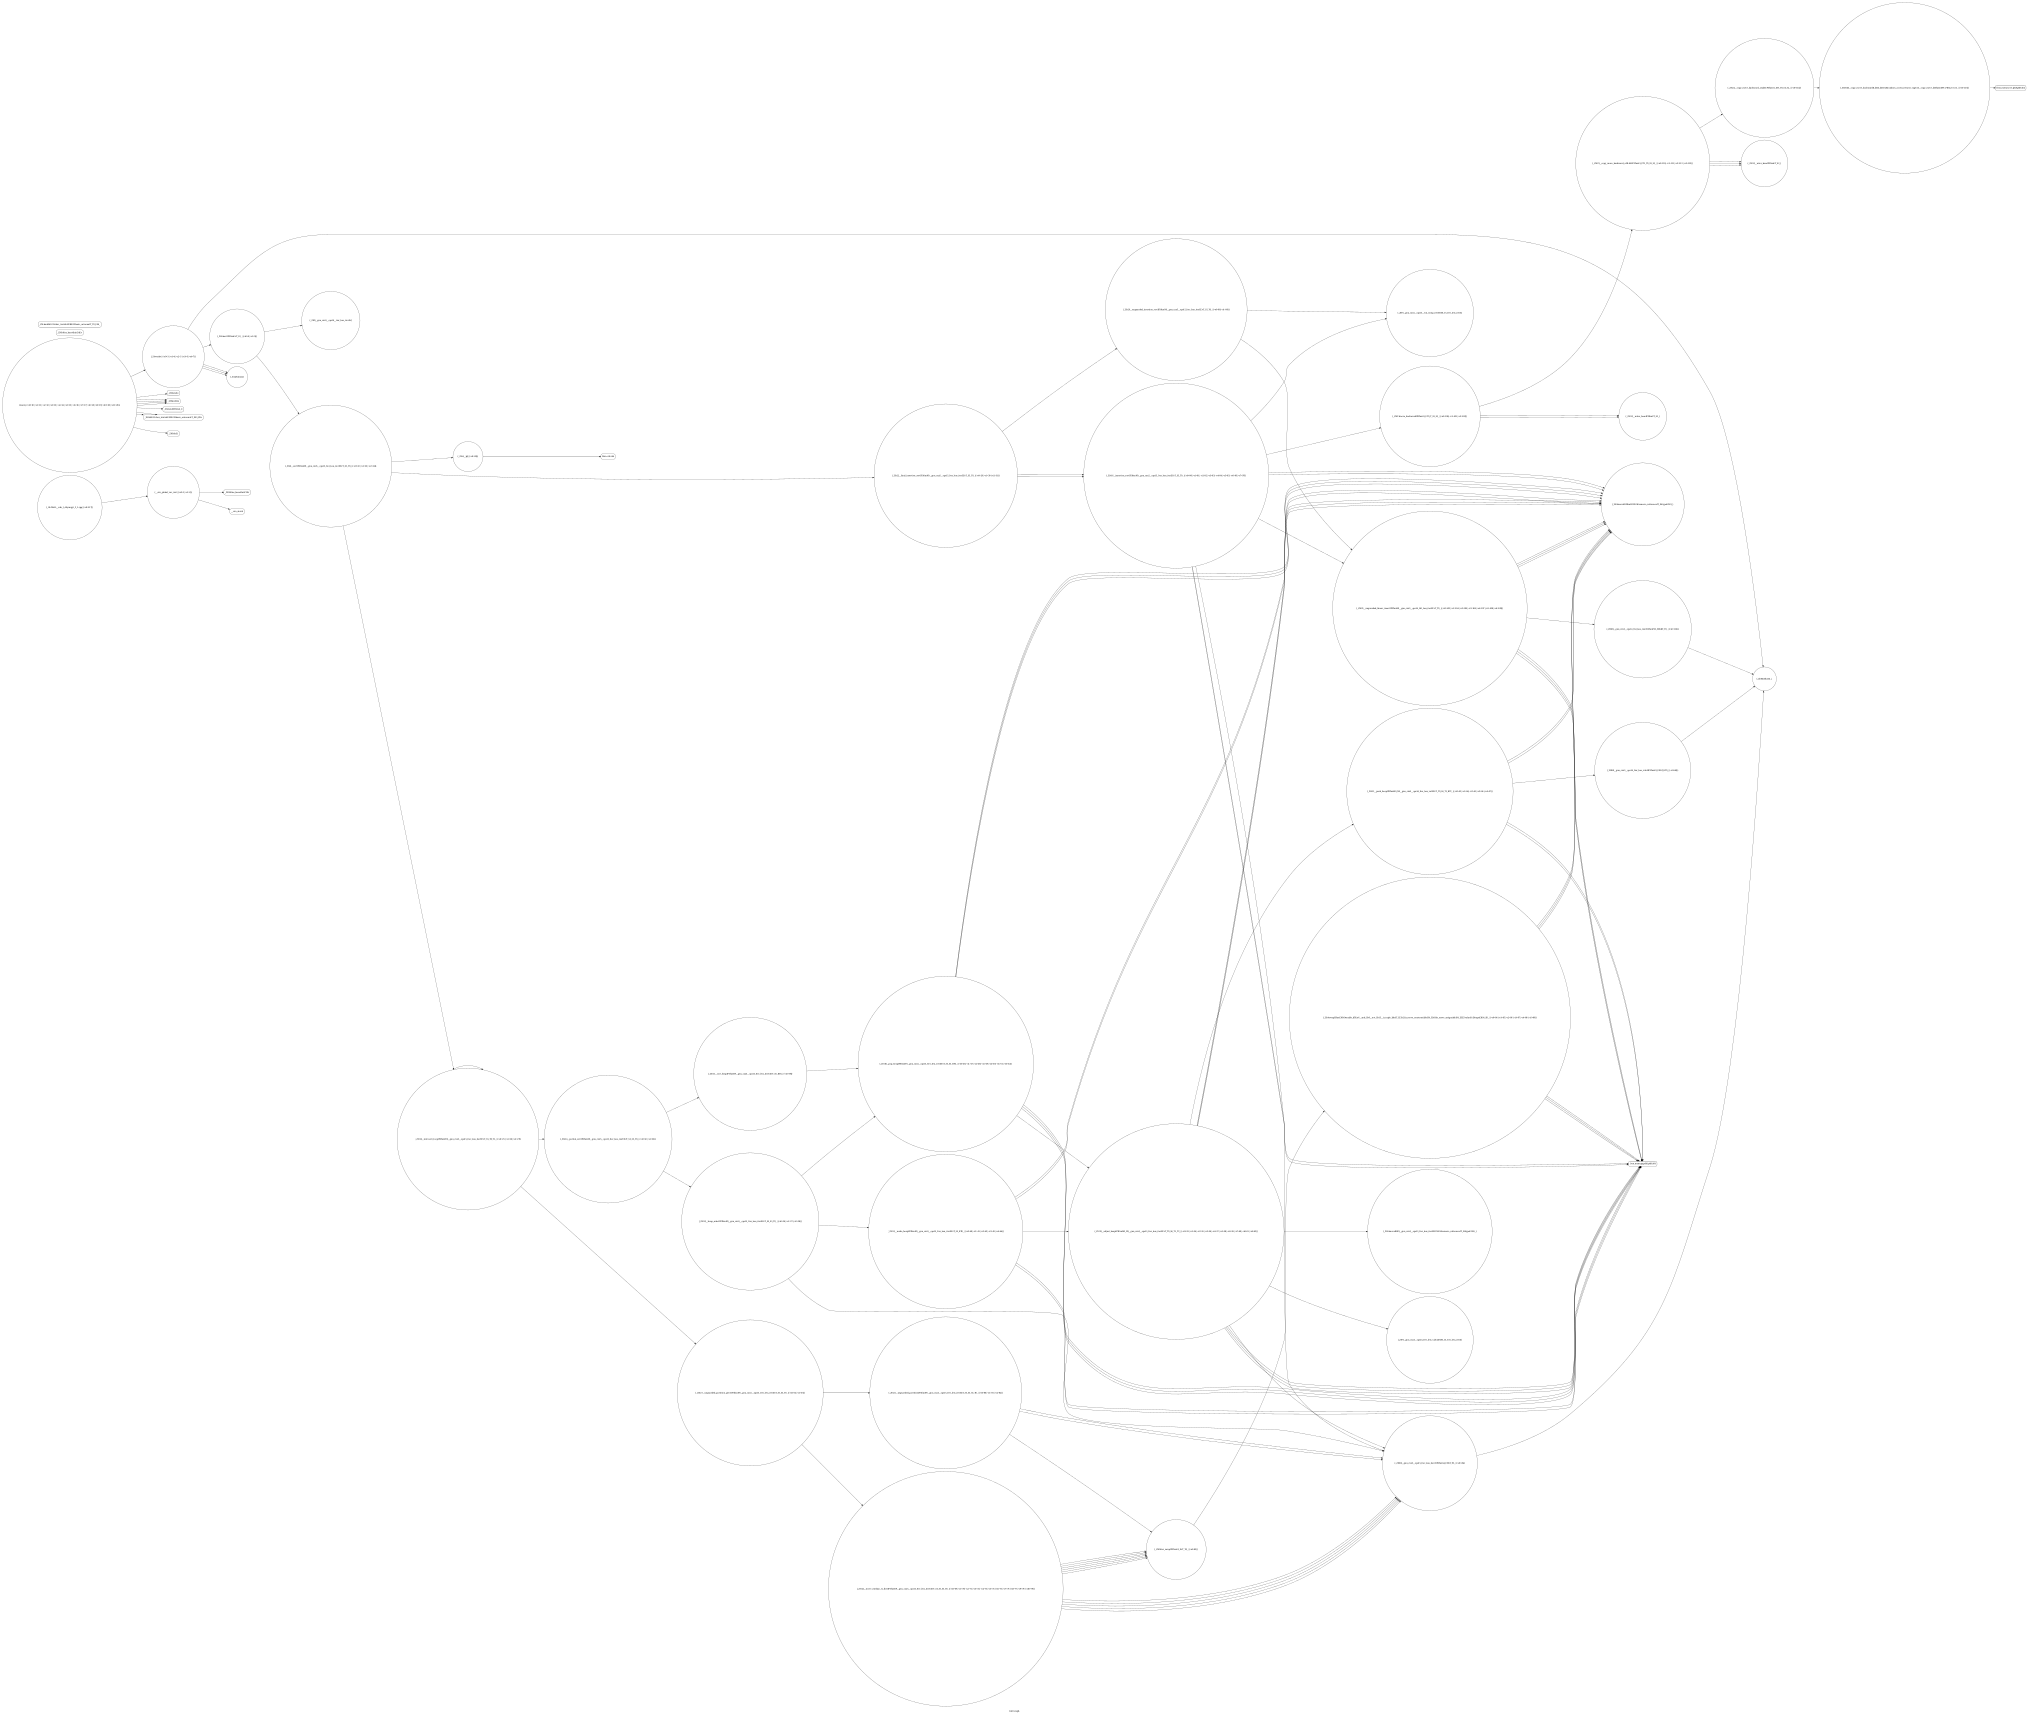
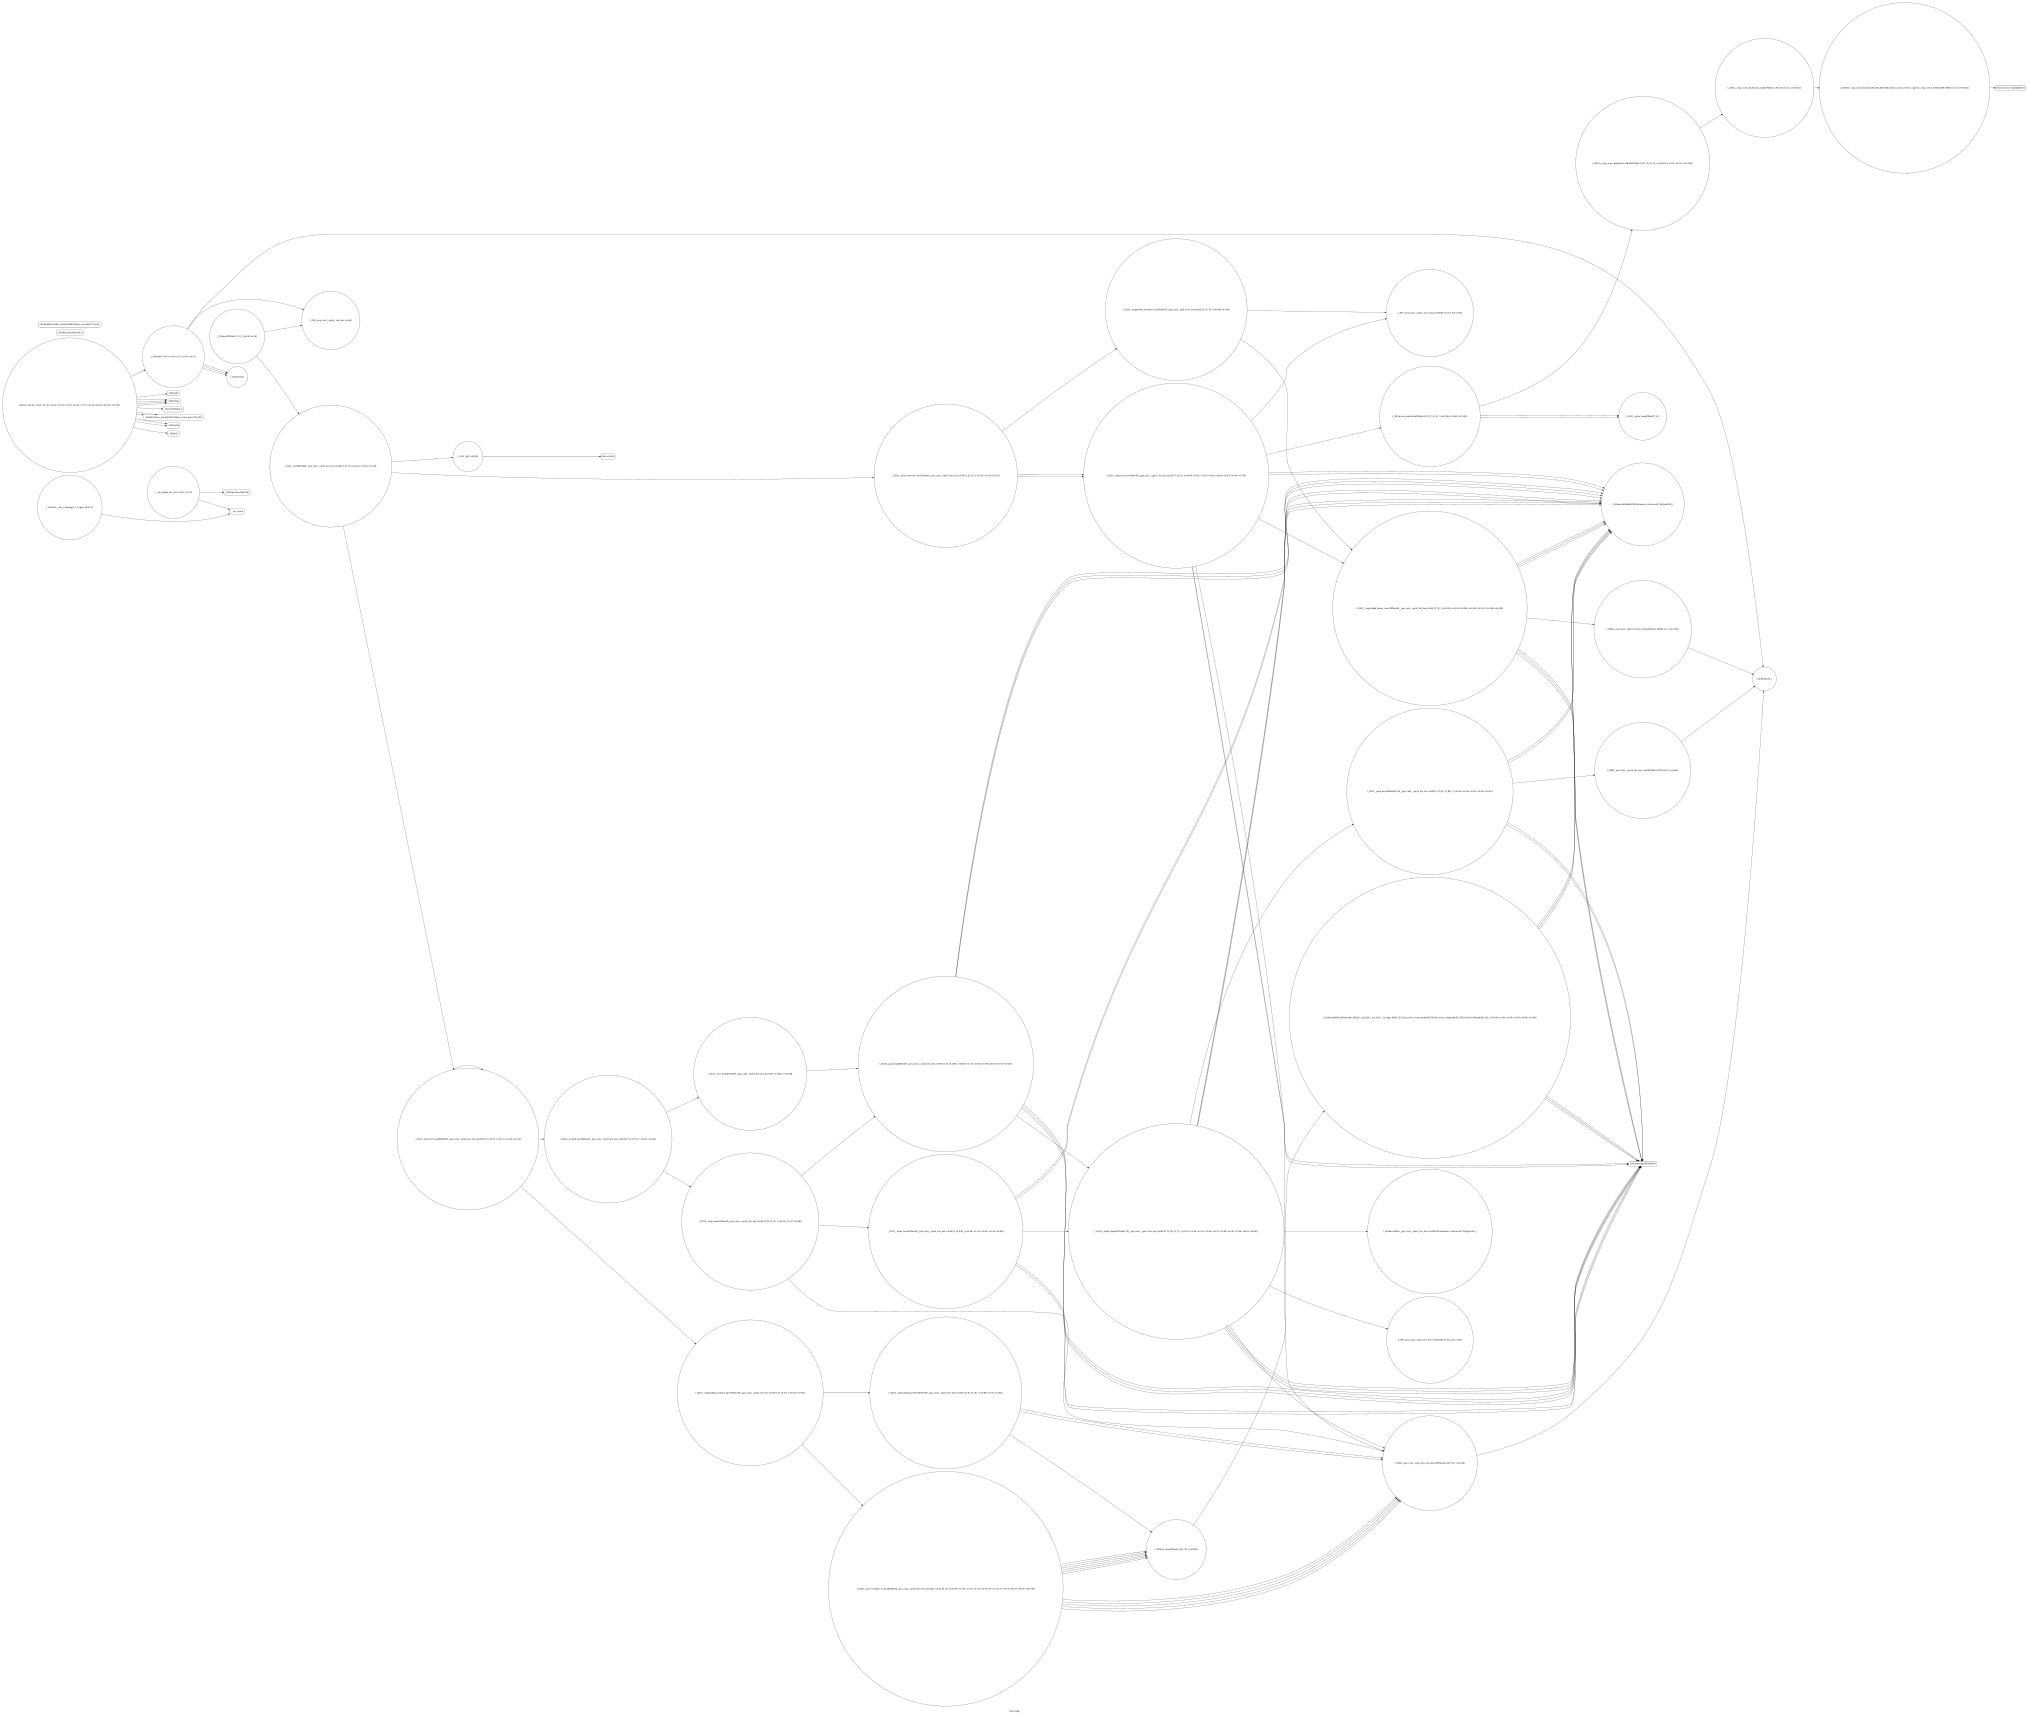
(1764, 163) -> none
(206, 346) -> (240, 300)
none -> (173, 426)
(124, 500) -> (165, 521)
